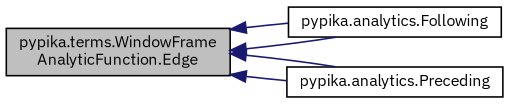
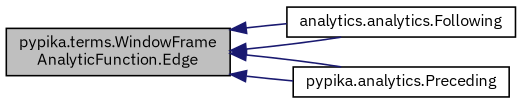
(395, 22) -> (401, 22)
